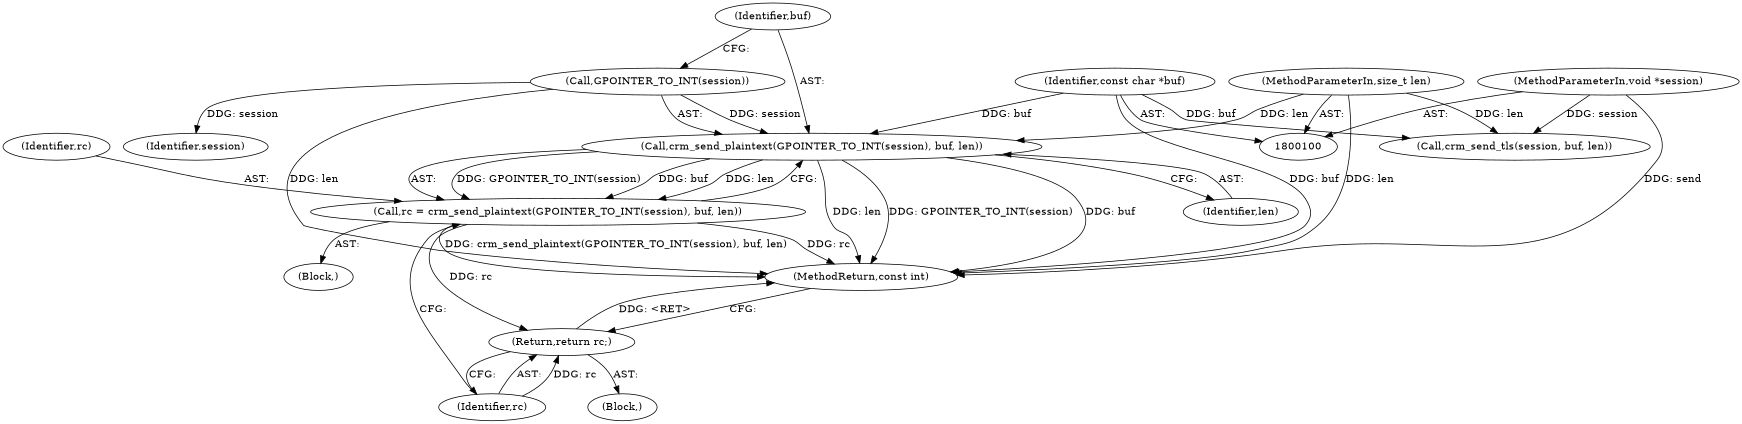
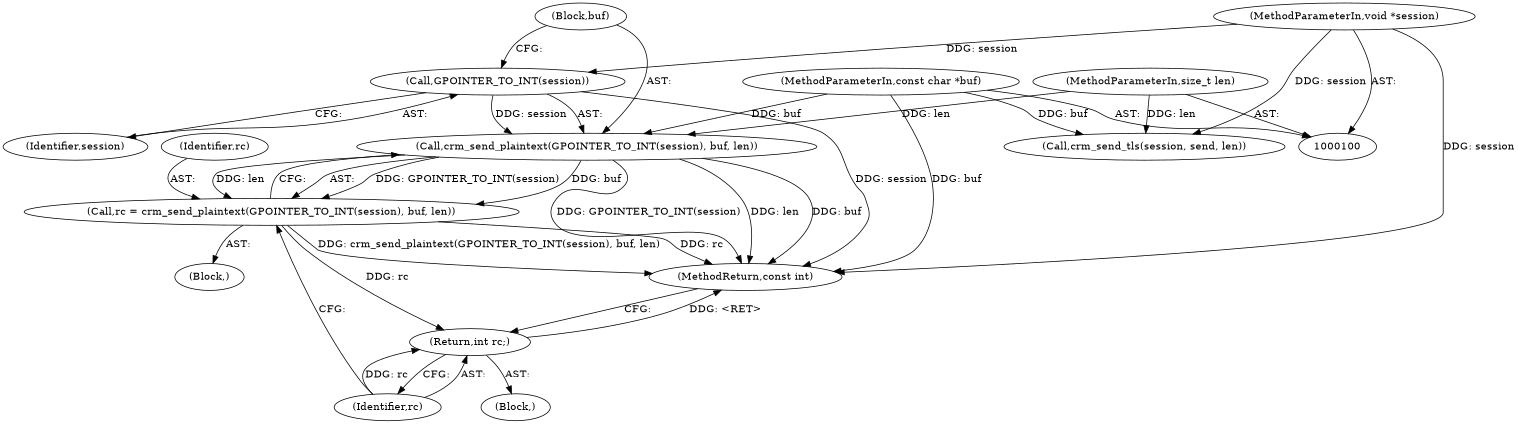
(773, 16) -> (581, 16)
none -> (917, 47)
(1115, 82) -> (881, 82)
(243, 114) -> (330, 114)
none -> (290, 126)
(1298, 147) -> (1338, 147)
(1515, 147) -> (1144, 147)
(314, 179) -> (891, 179)
(1673, 179) -> (1479, 147)
(1241, 212) -> none
(1262, 249) -> none
(562, 342) -> (470, 342)
